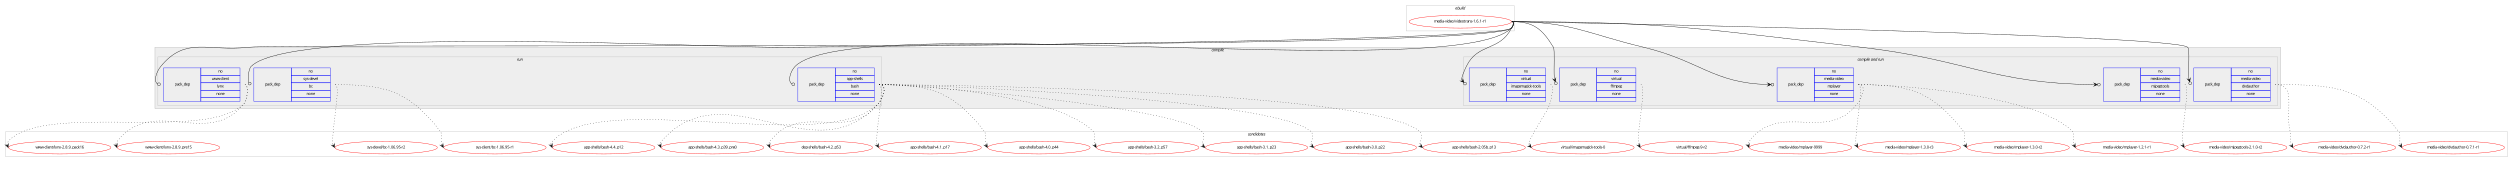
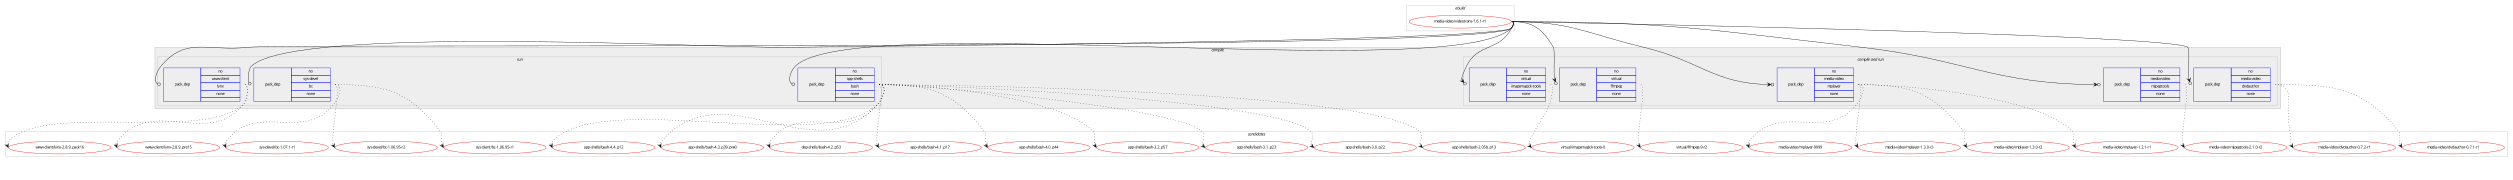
none -> (277, 148)
